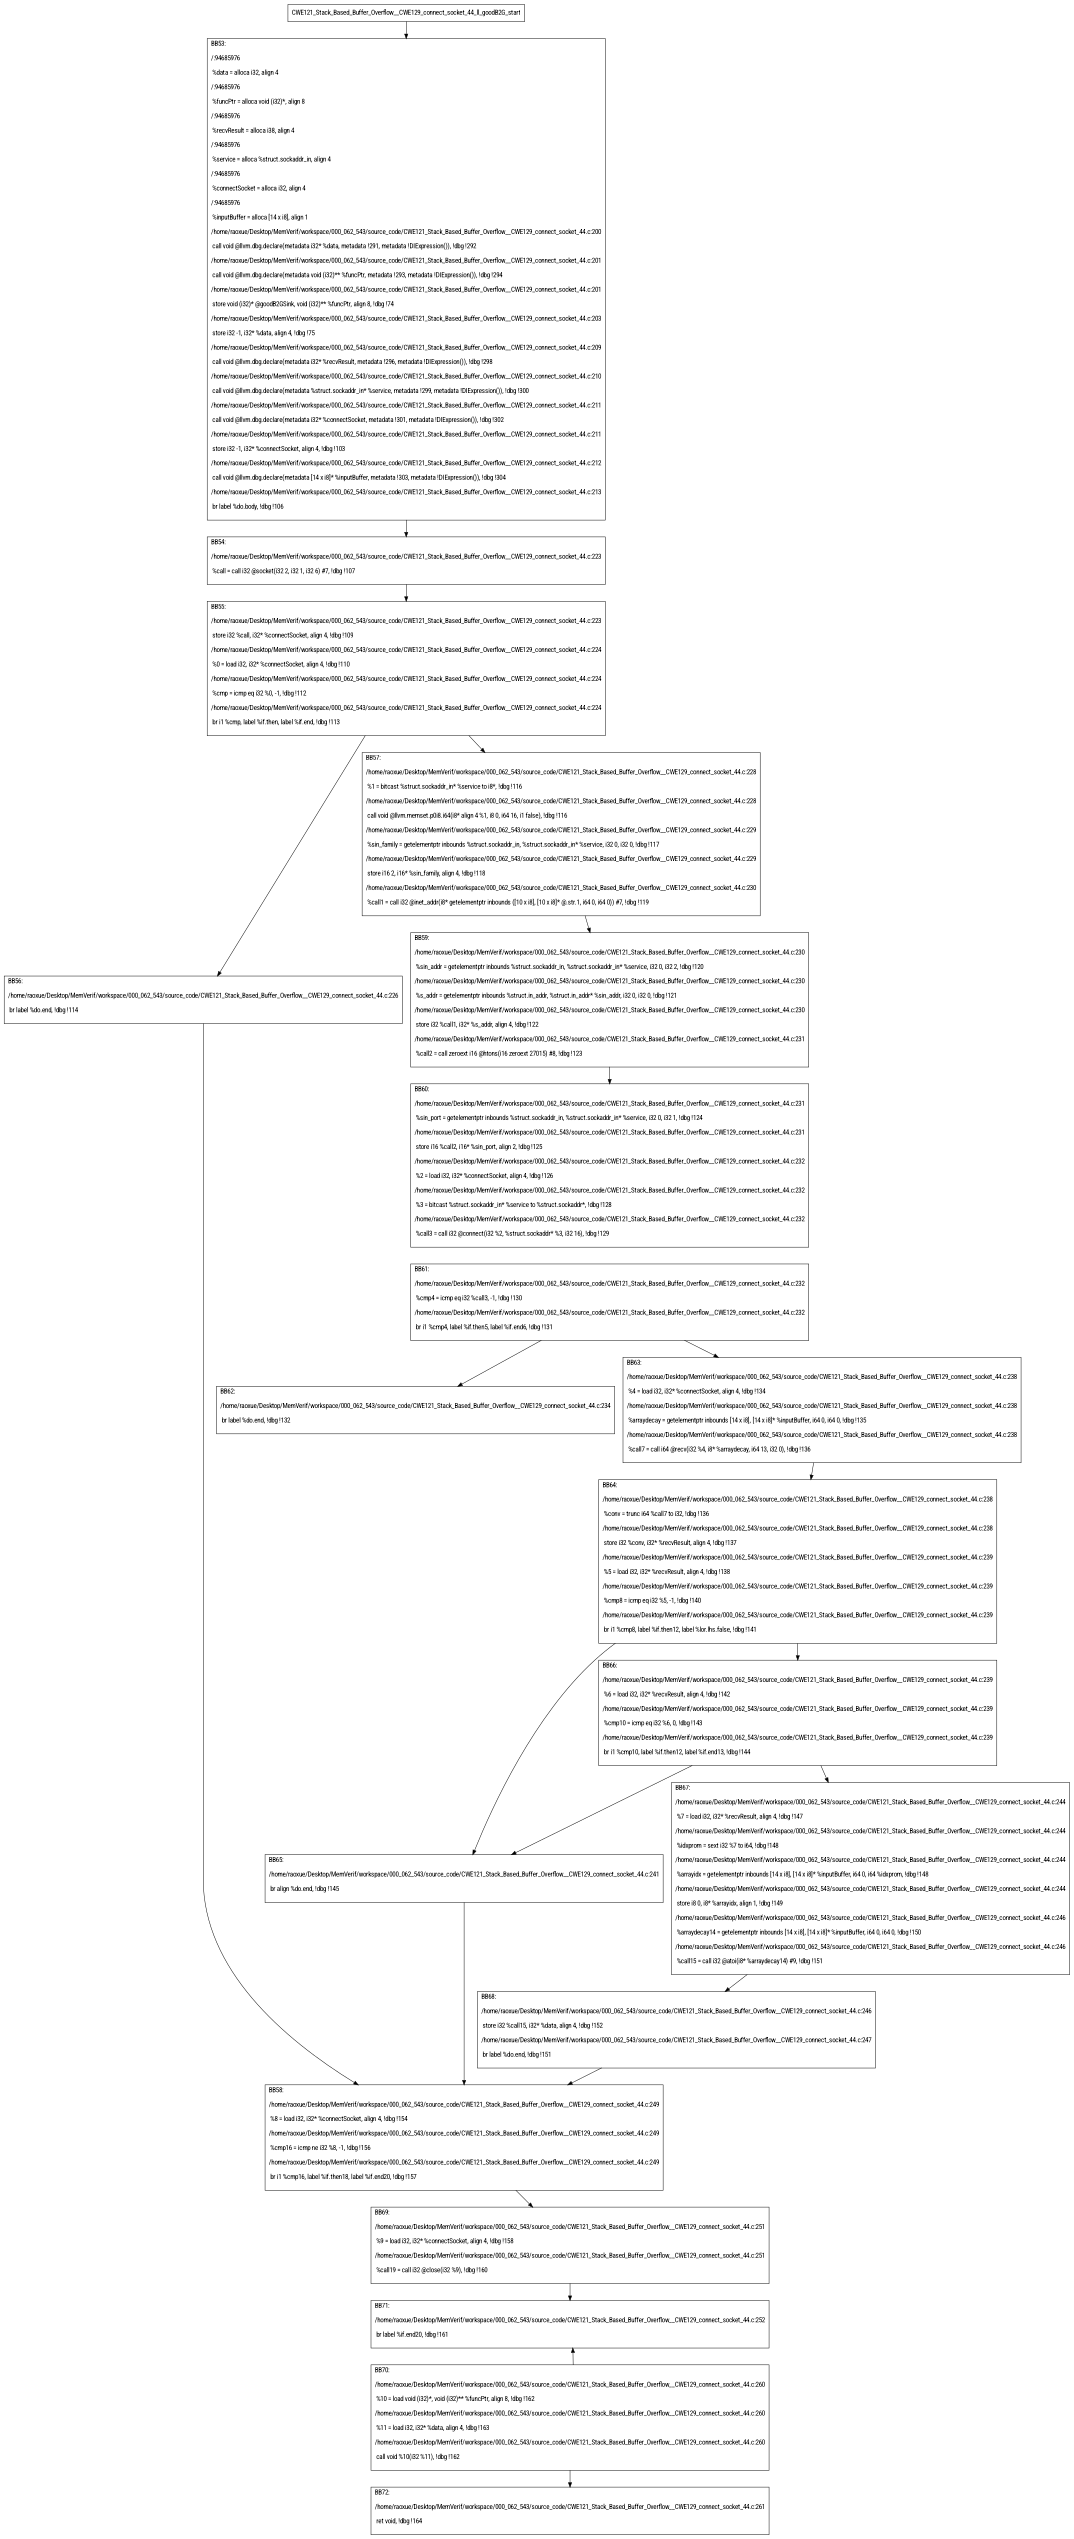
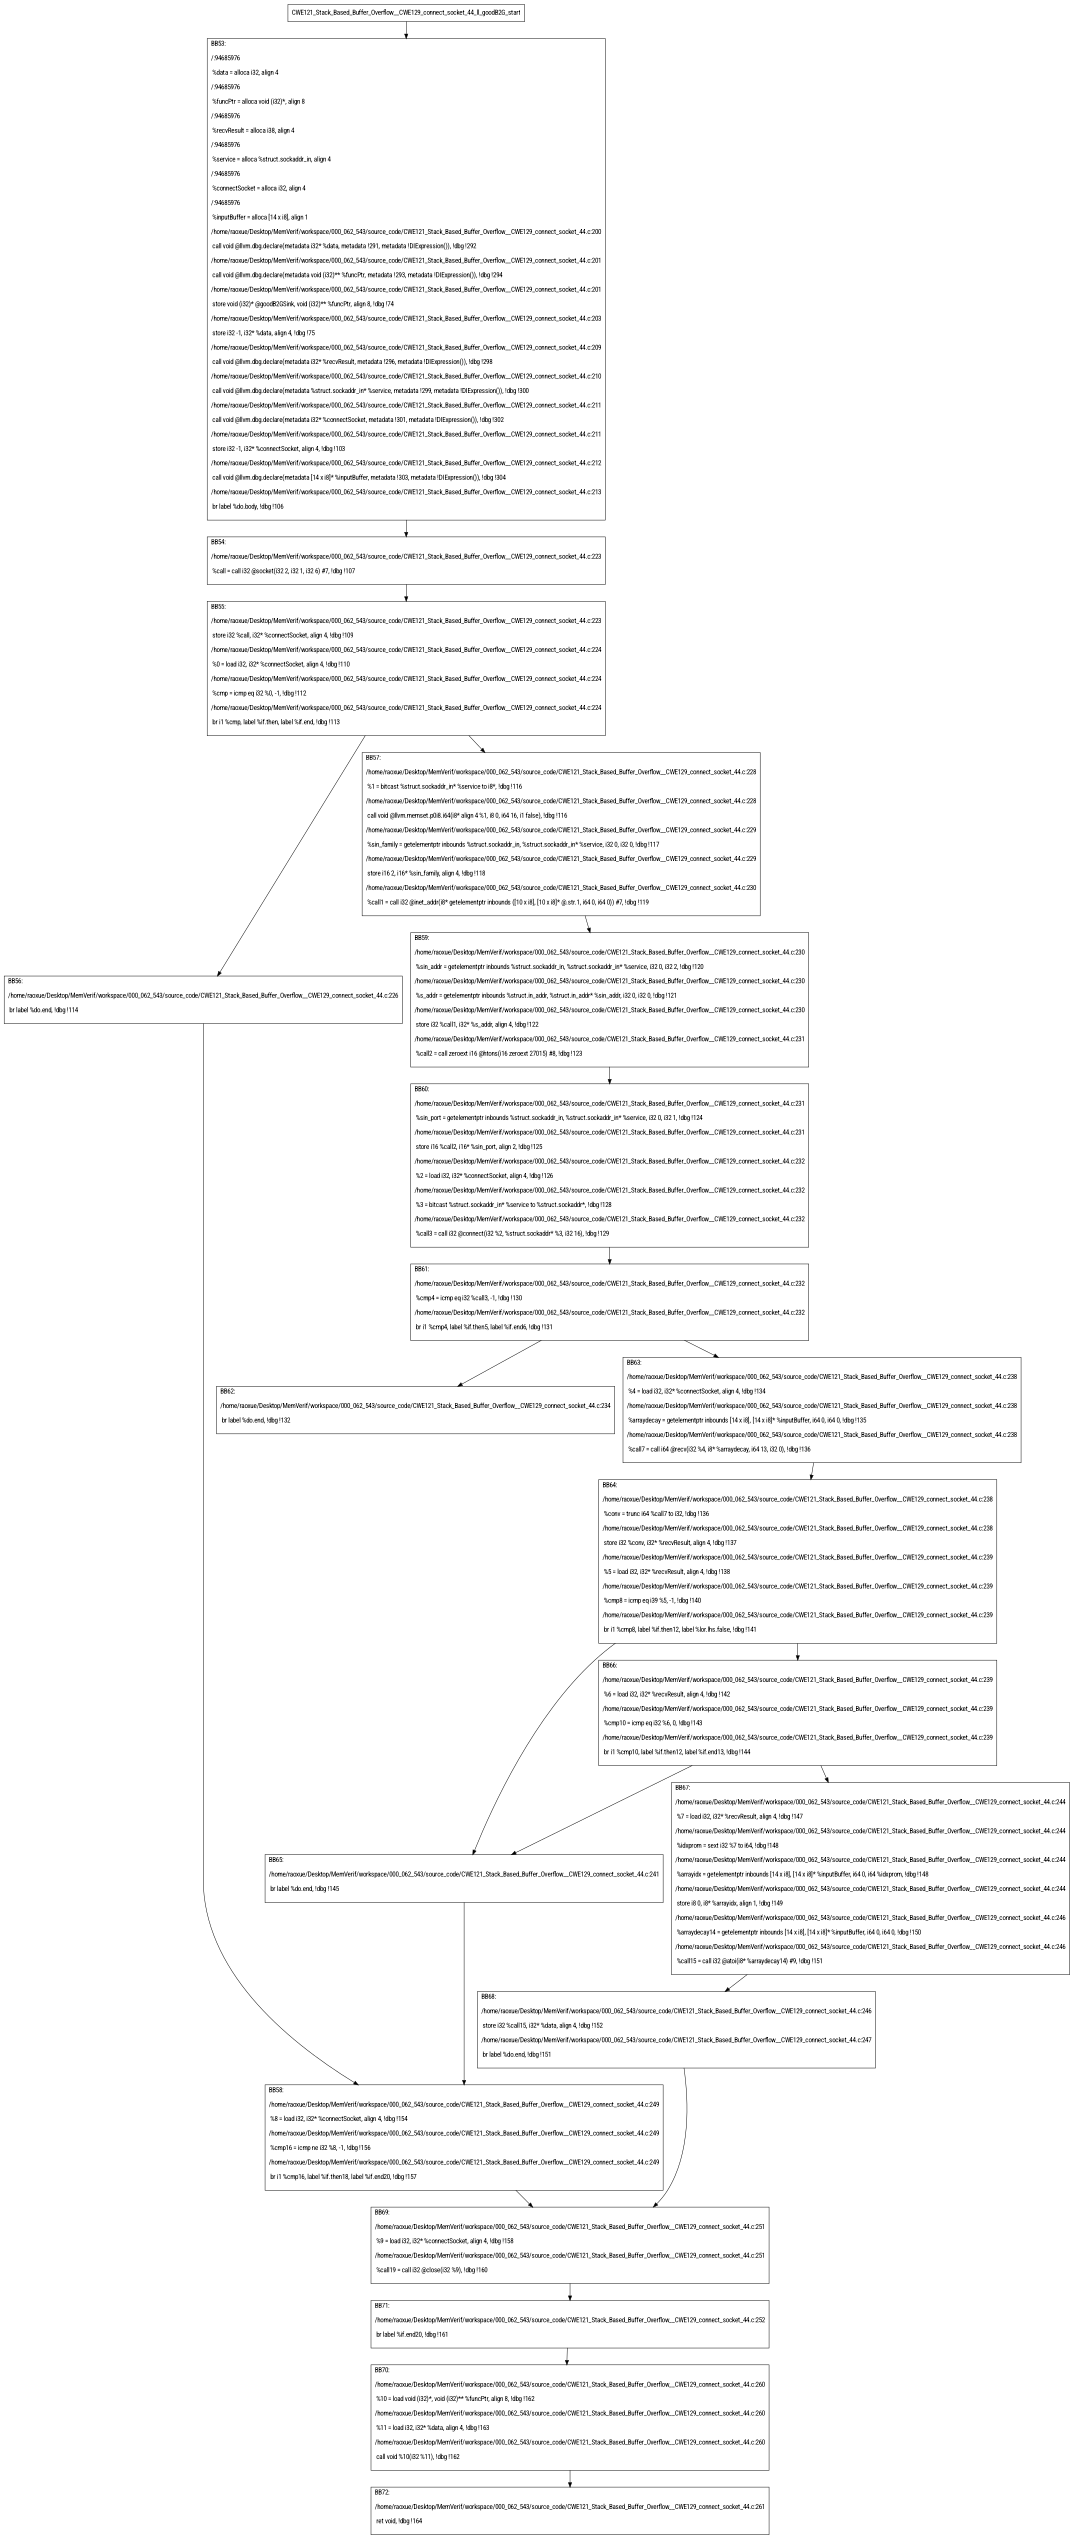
none -> (610, 1253)
(652, 1601) -> (652, 1601)
(304, 1889) -> (304, 1889)
(587, 2075) -> (685, 2139)
(573, 2359) -> (567, 2354)
